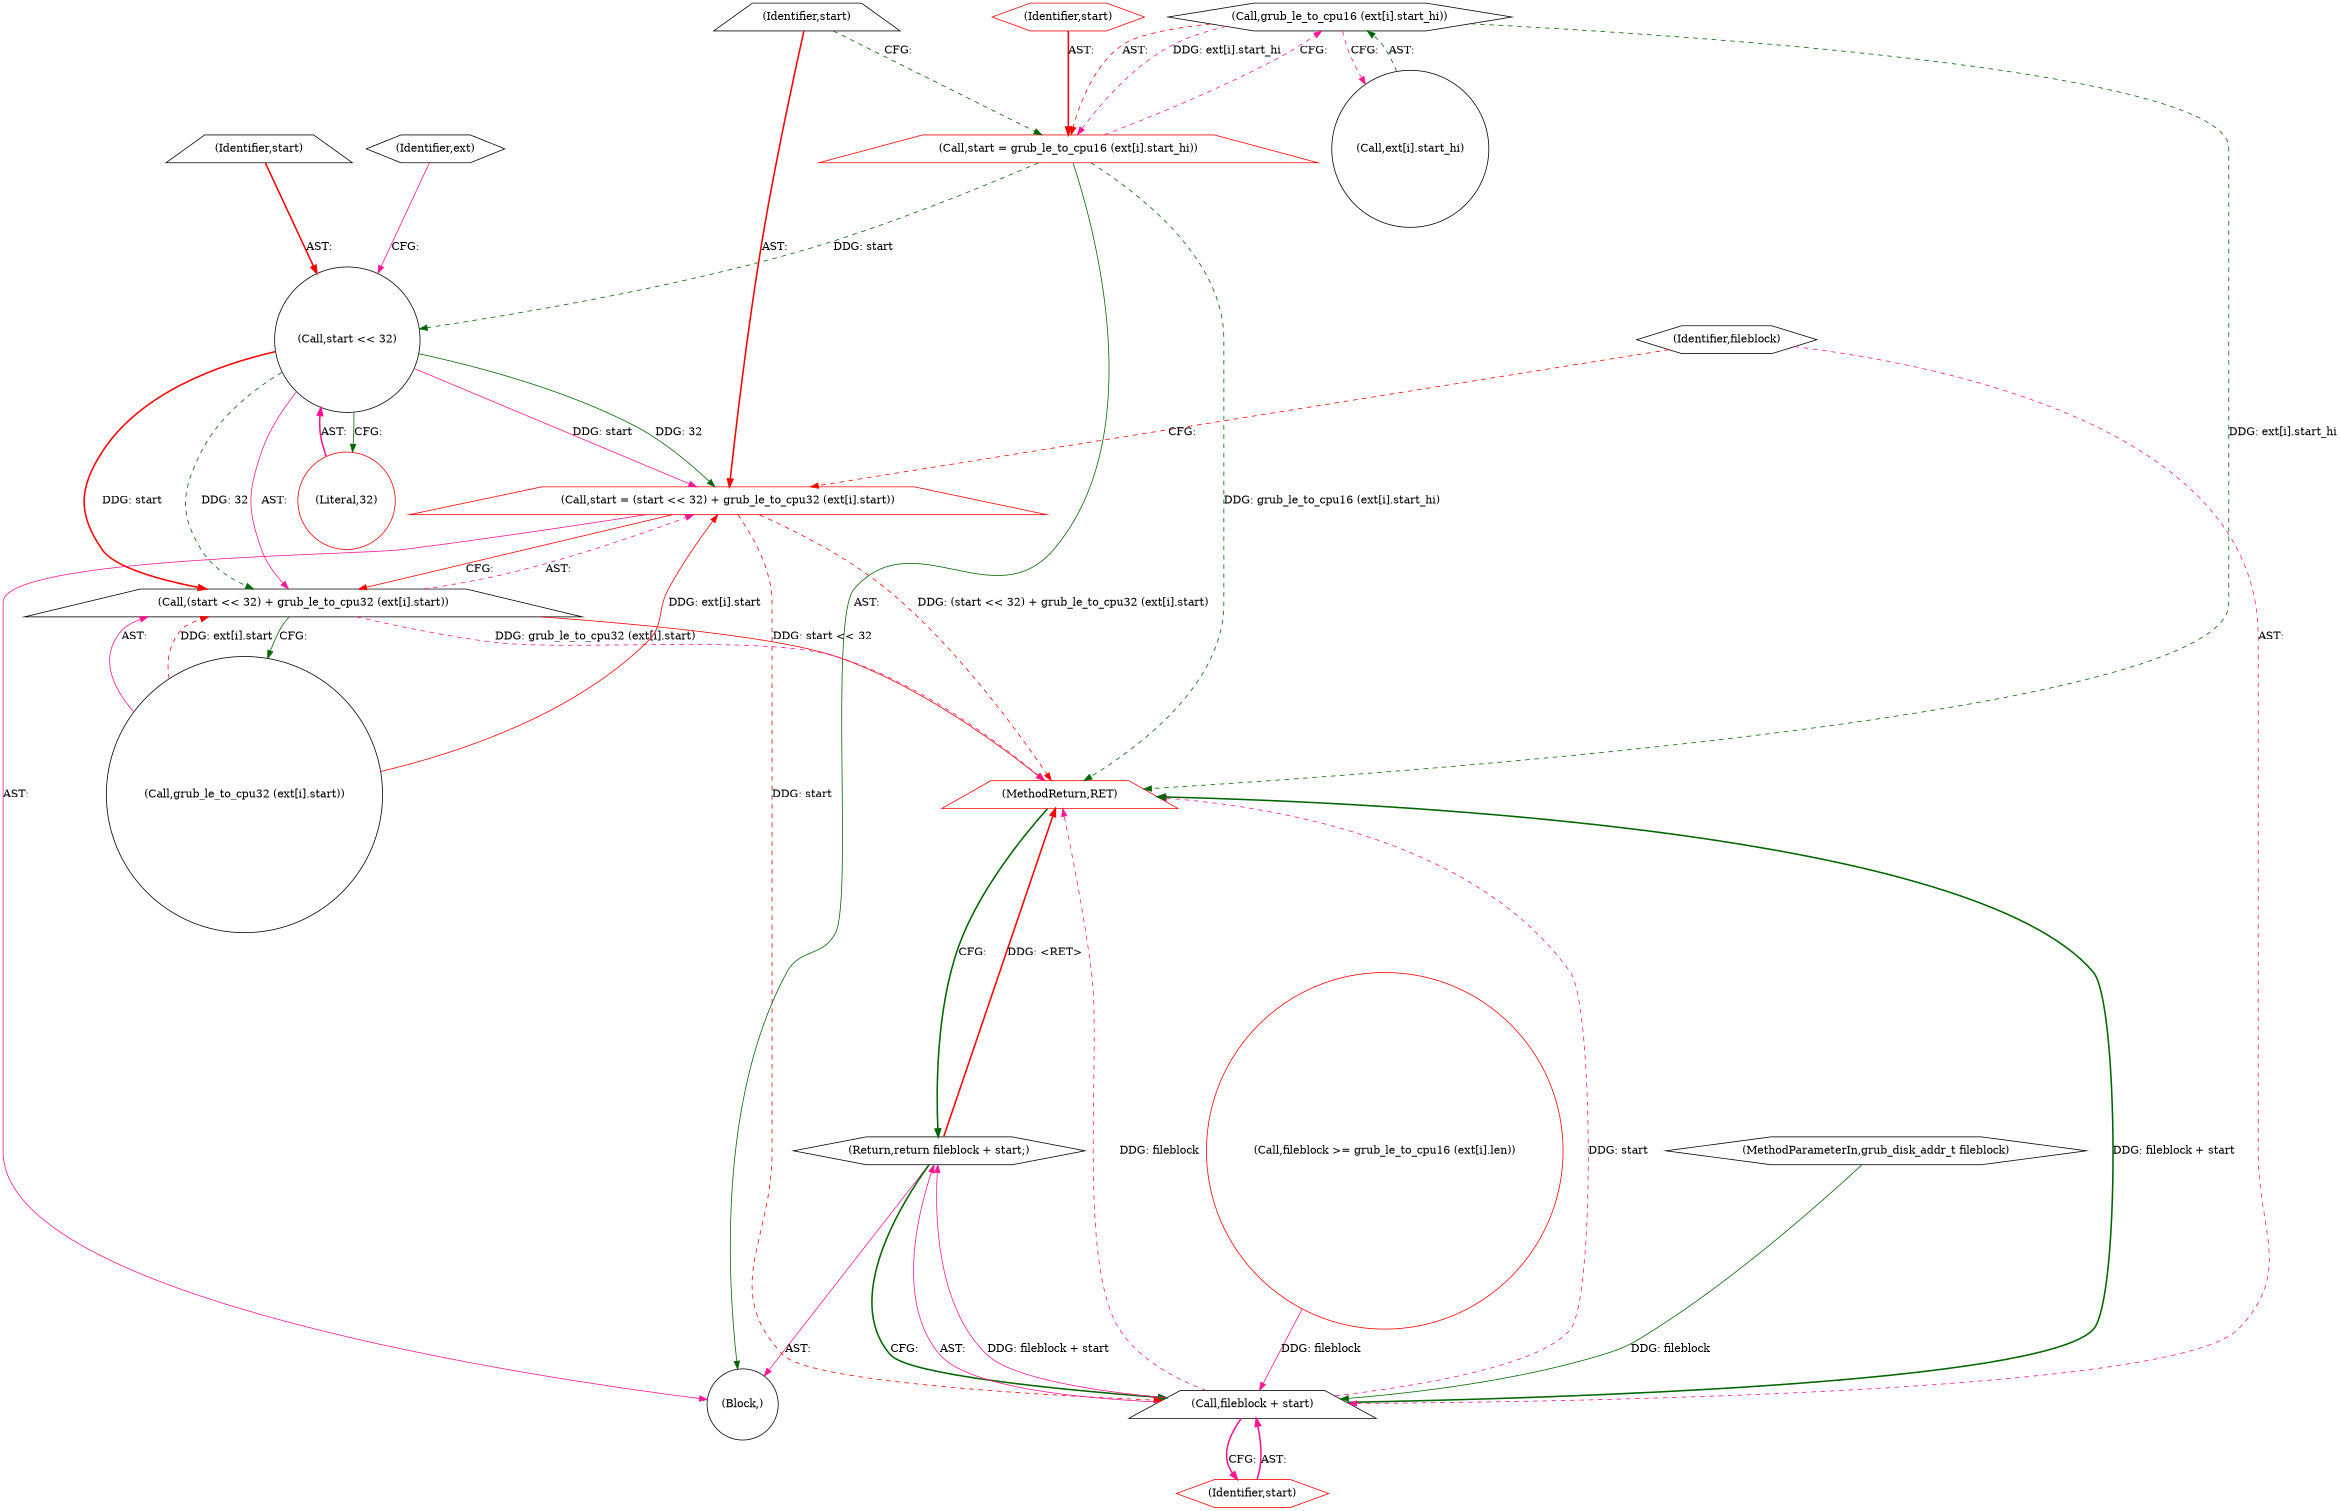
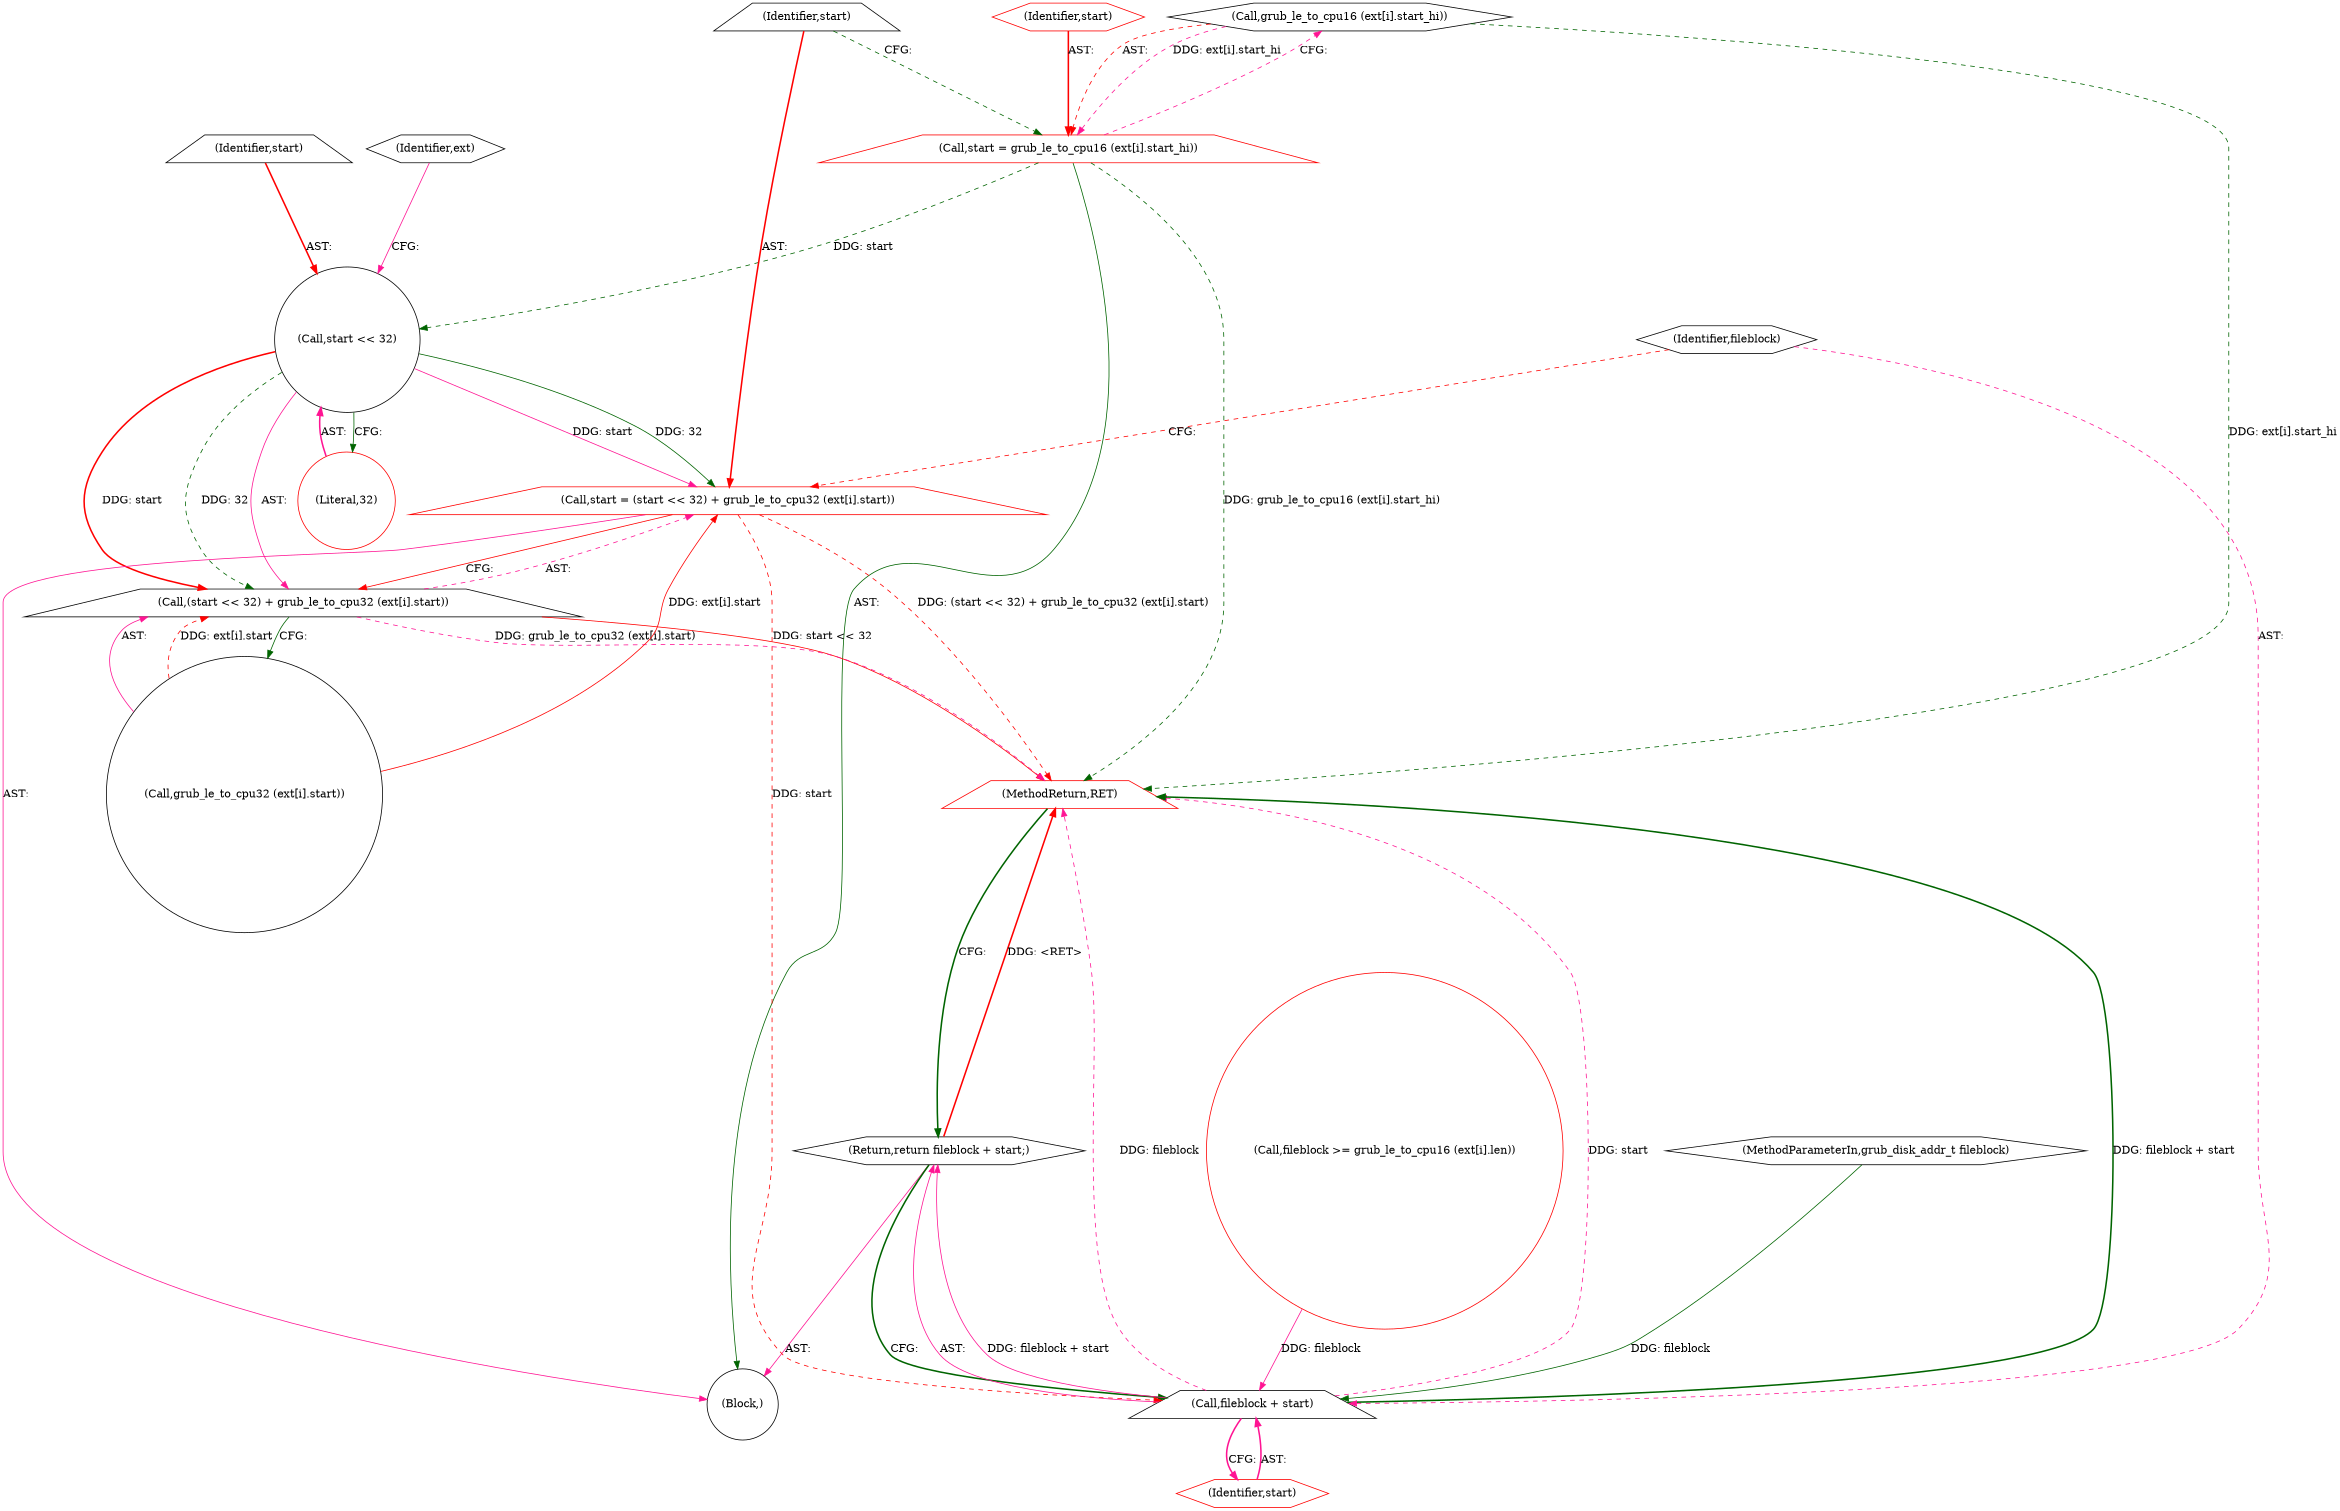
(1410, 149) -> none
